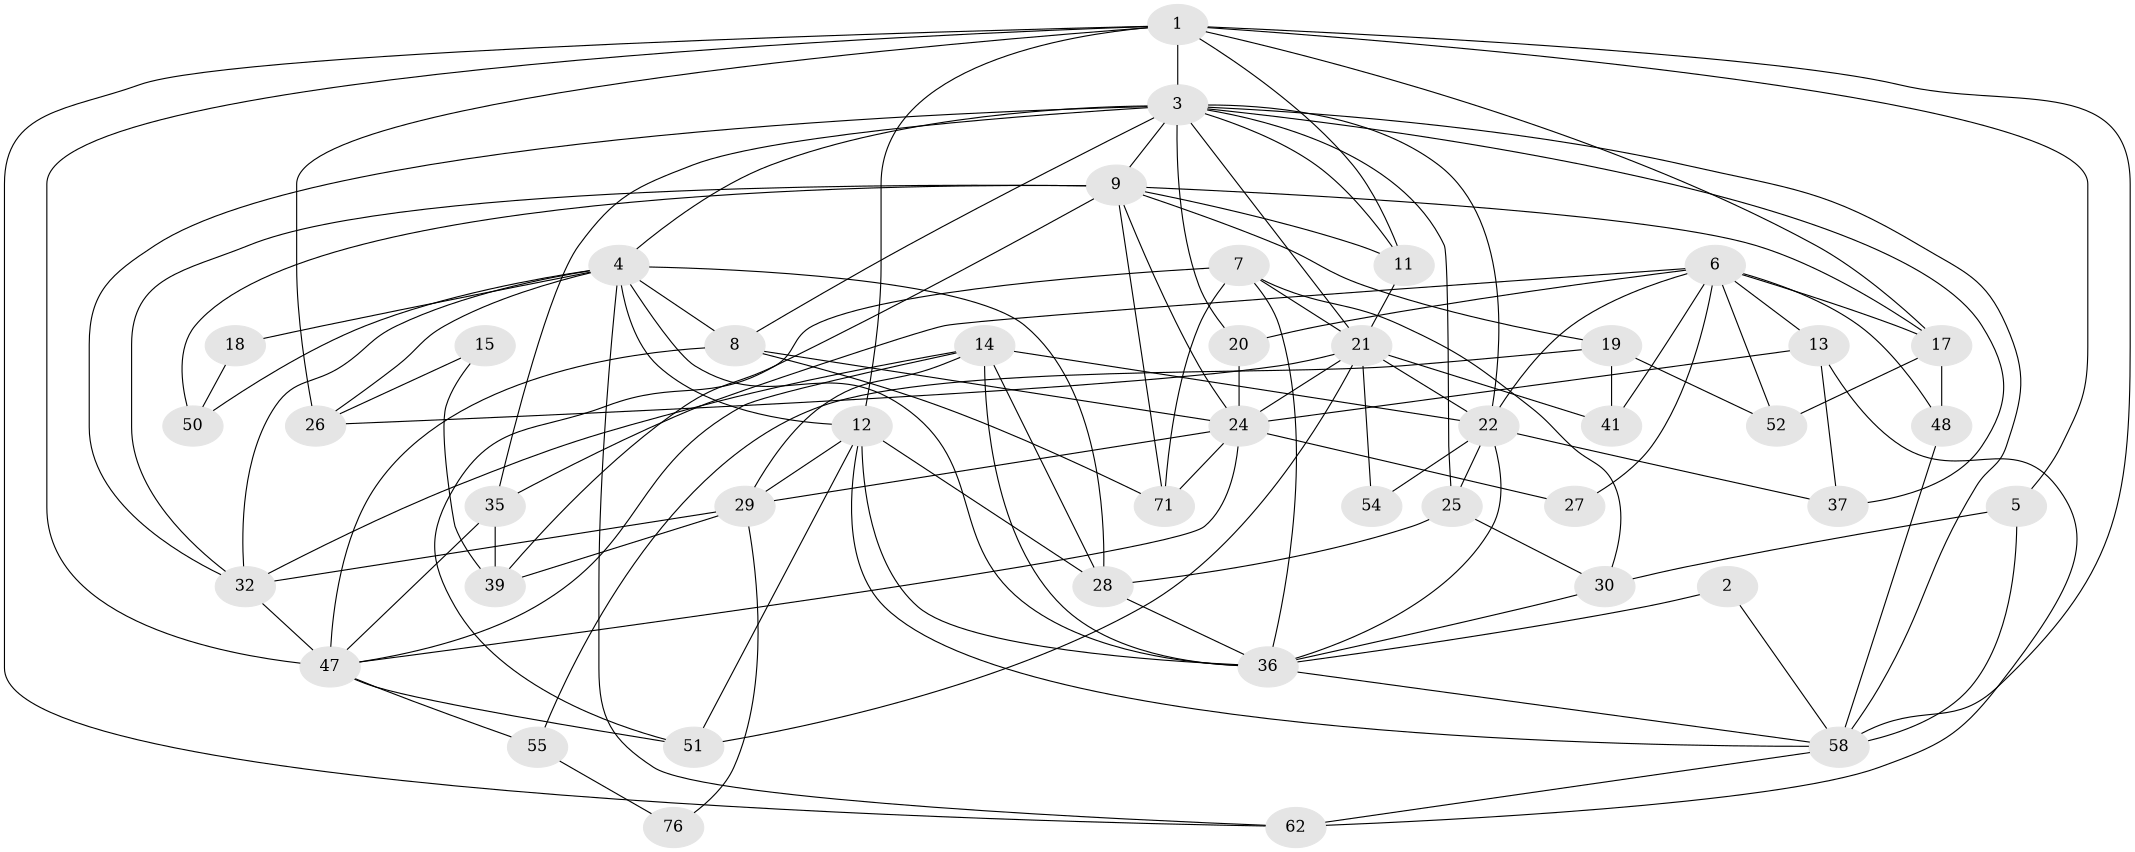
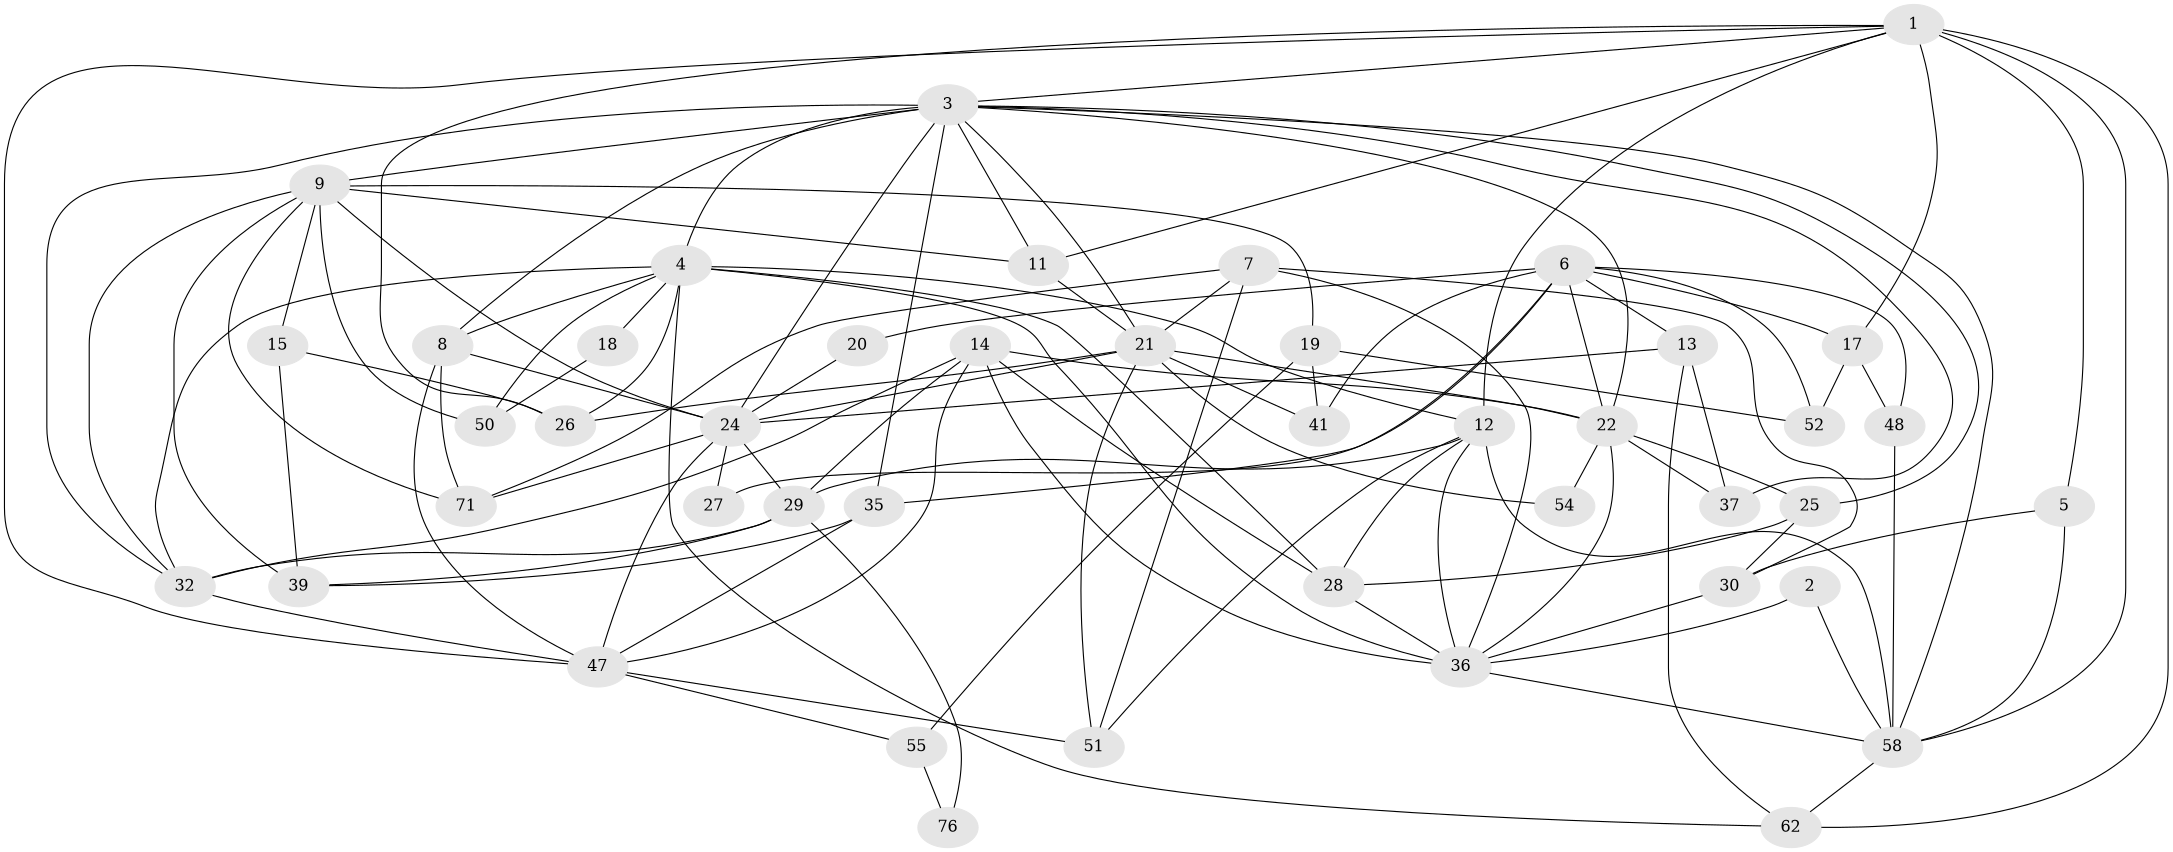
(1545, 213) -> (299, 265)
(1185, 231) -> (836, 264)
